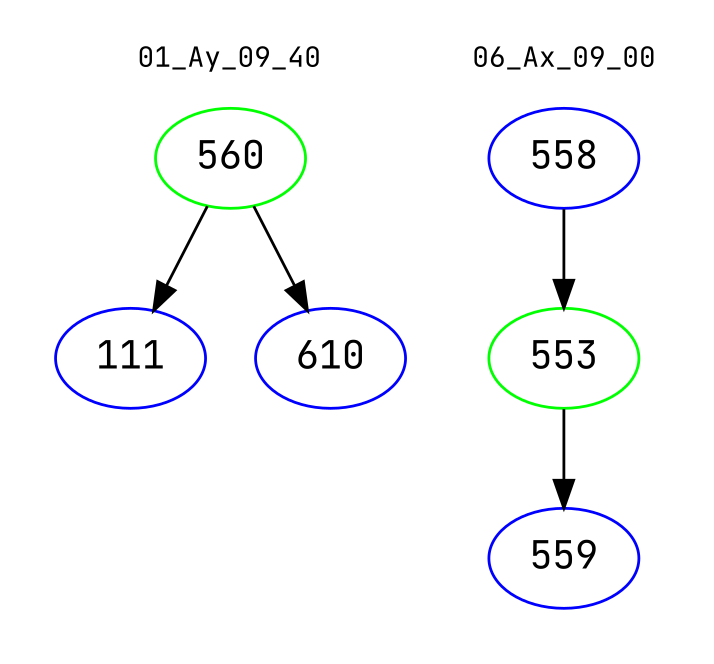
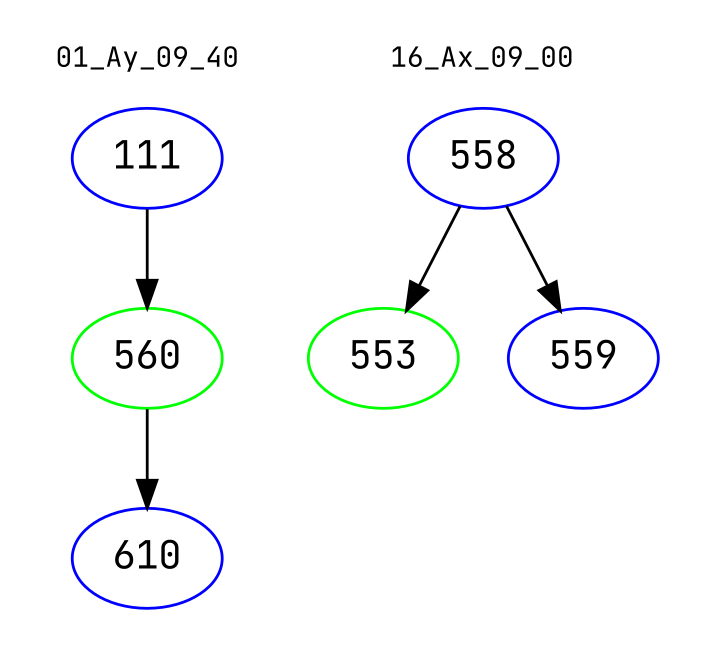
(565, 60) -> (483, 60)
(187, 246) -> (147, 245)
(564, 445) -> (527, 246)
